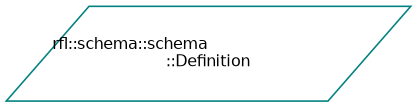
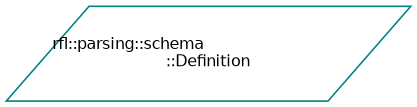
(209, 54) -> (209, 54)
